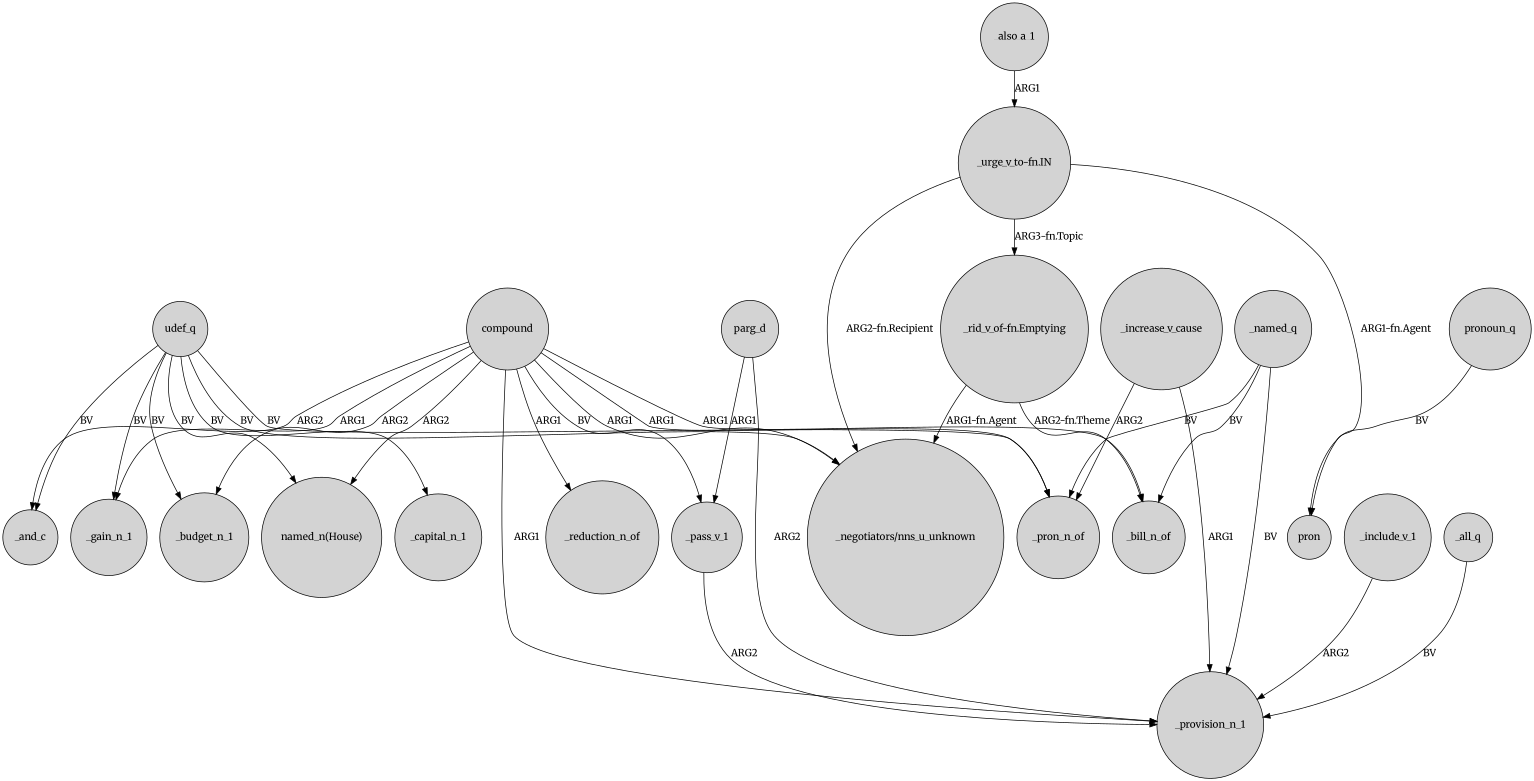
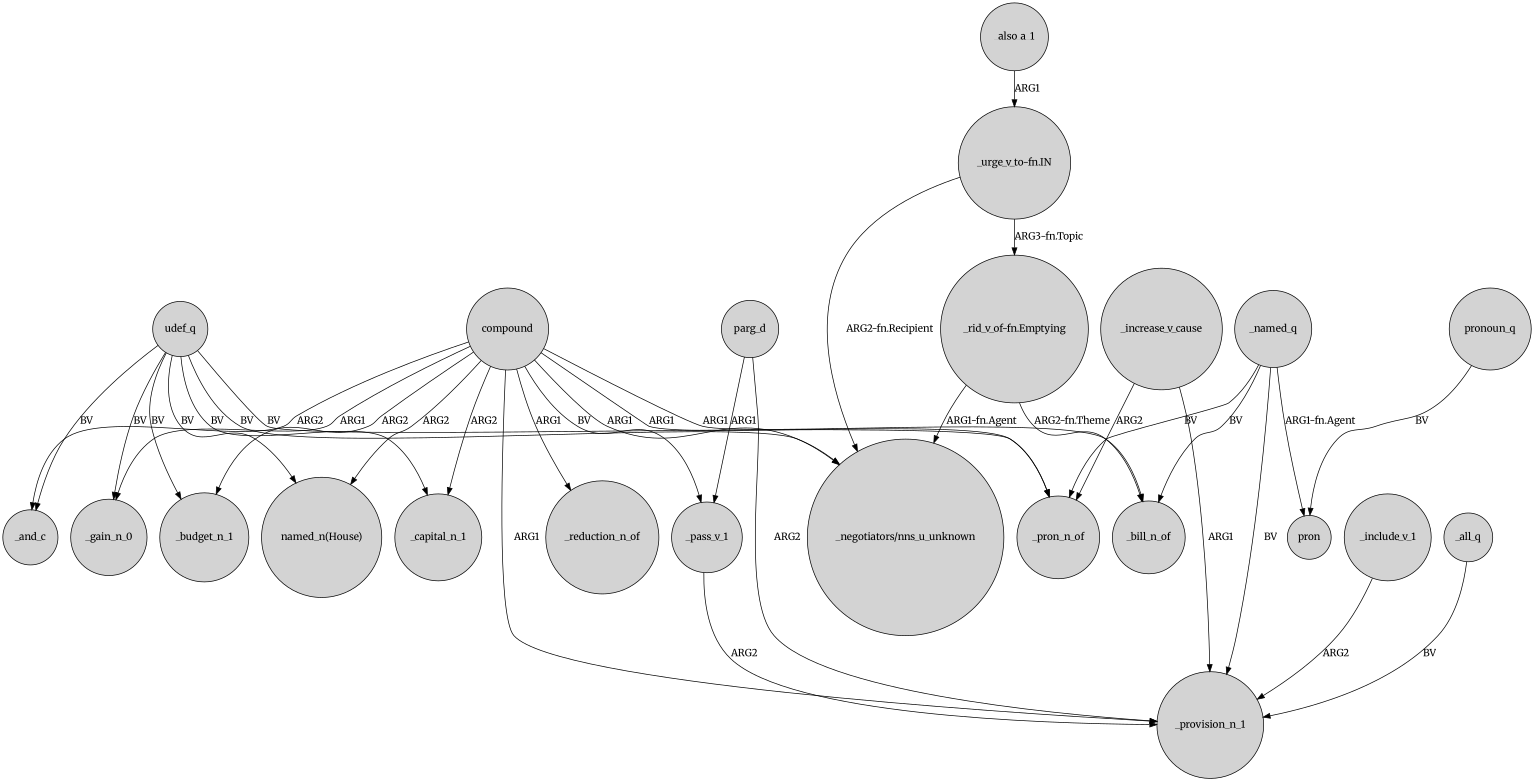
(1321, 258) -> (1287, 438)
none -> (467, 426)
(109, 537) -> (109, 537)
